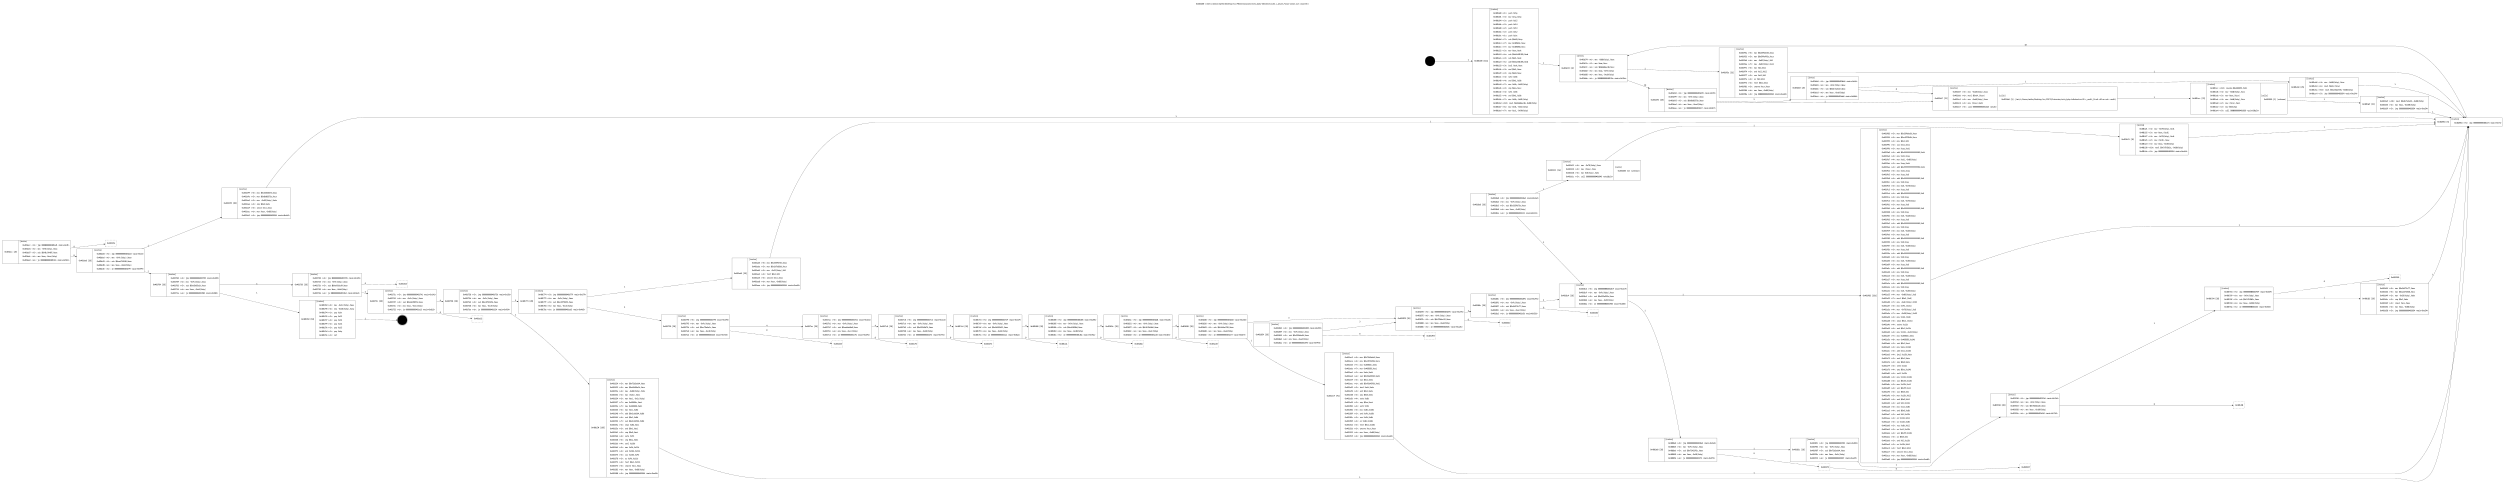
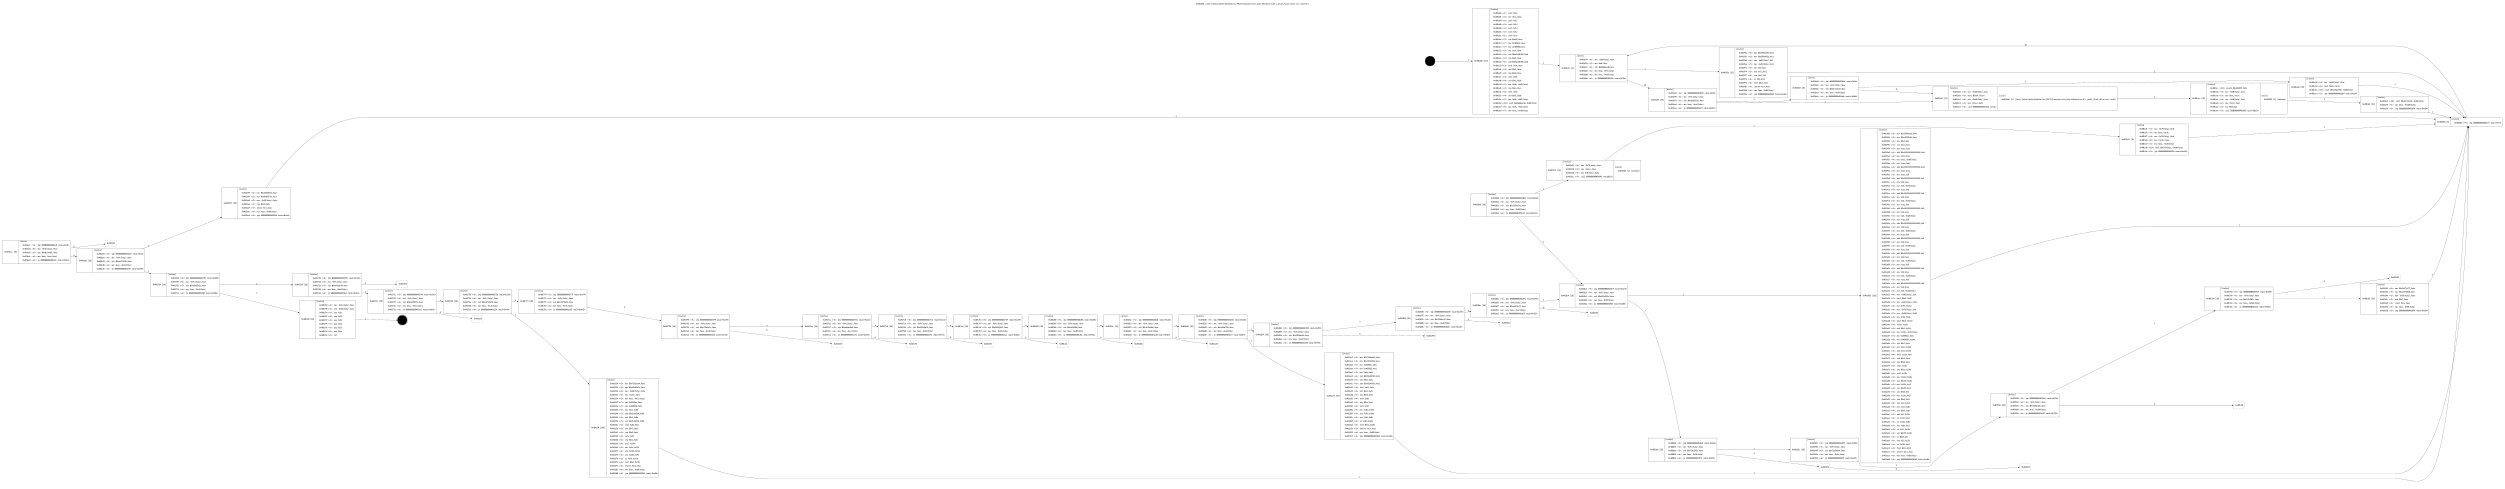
(766, 274) -> none
(1321, 319) -> (1250, 331)
